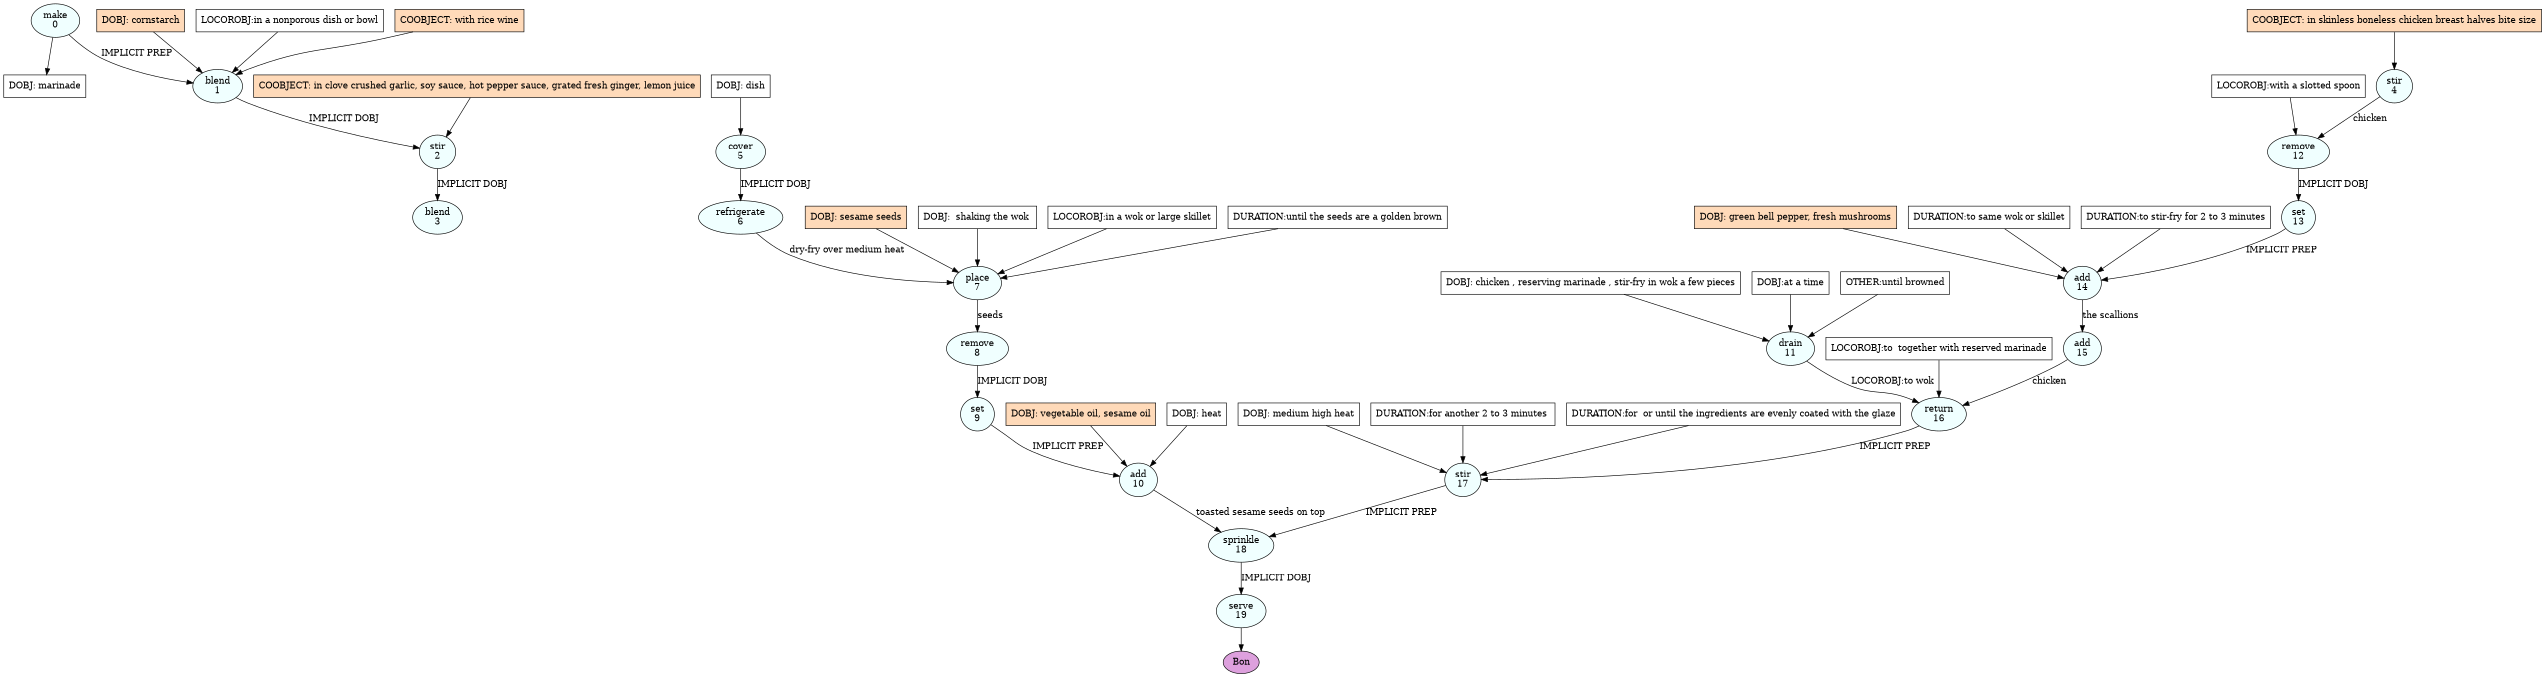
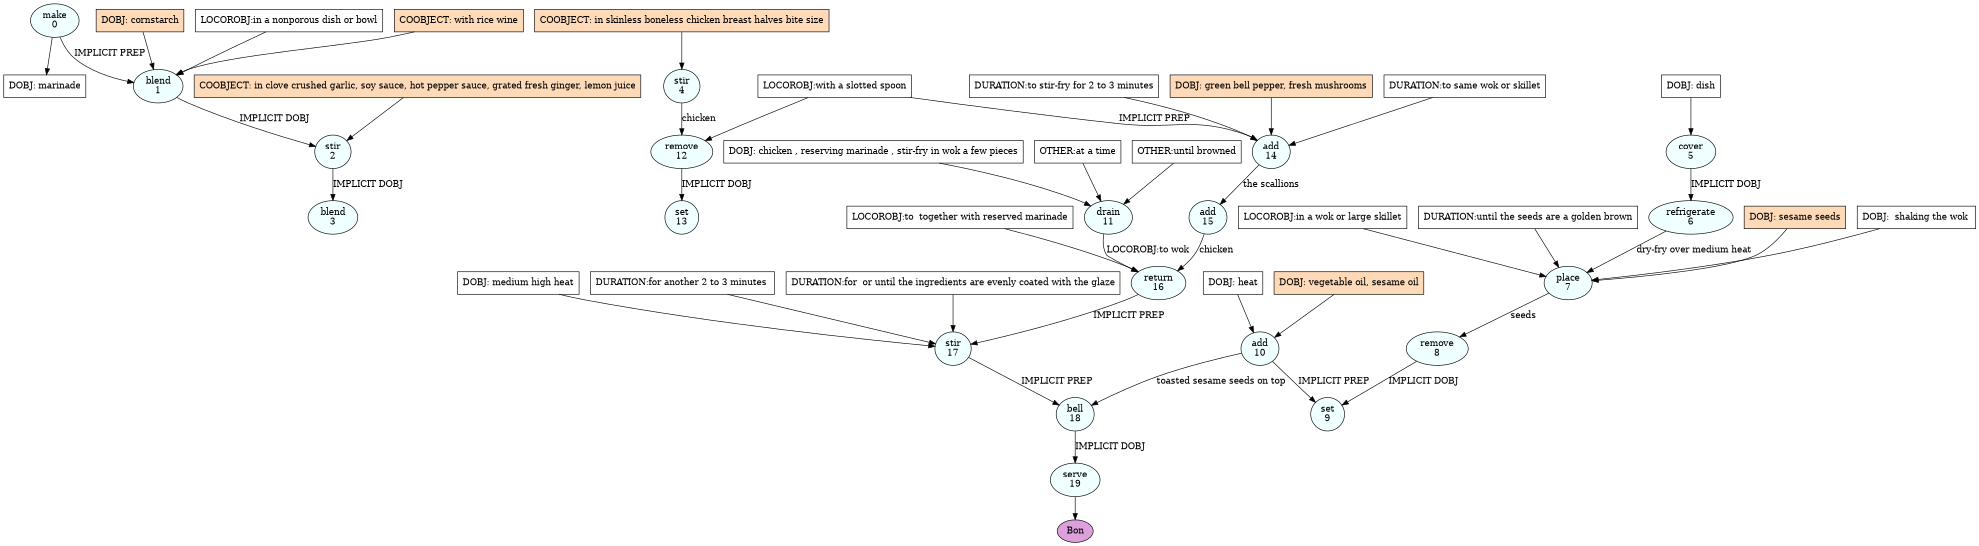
(2199, 261) -> (1081, 119)
(1791, 283) -> (1078, 152)
(1049, 458) -> (1292, 380)
(1241, 545) -> (1075, 414)
